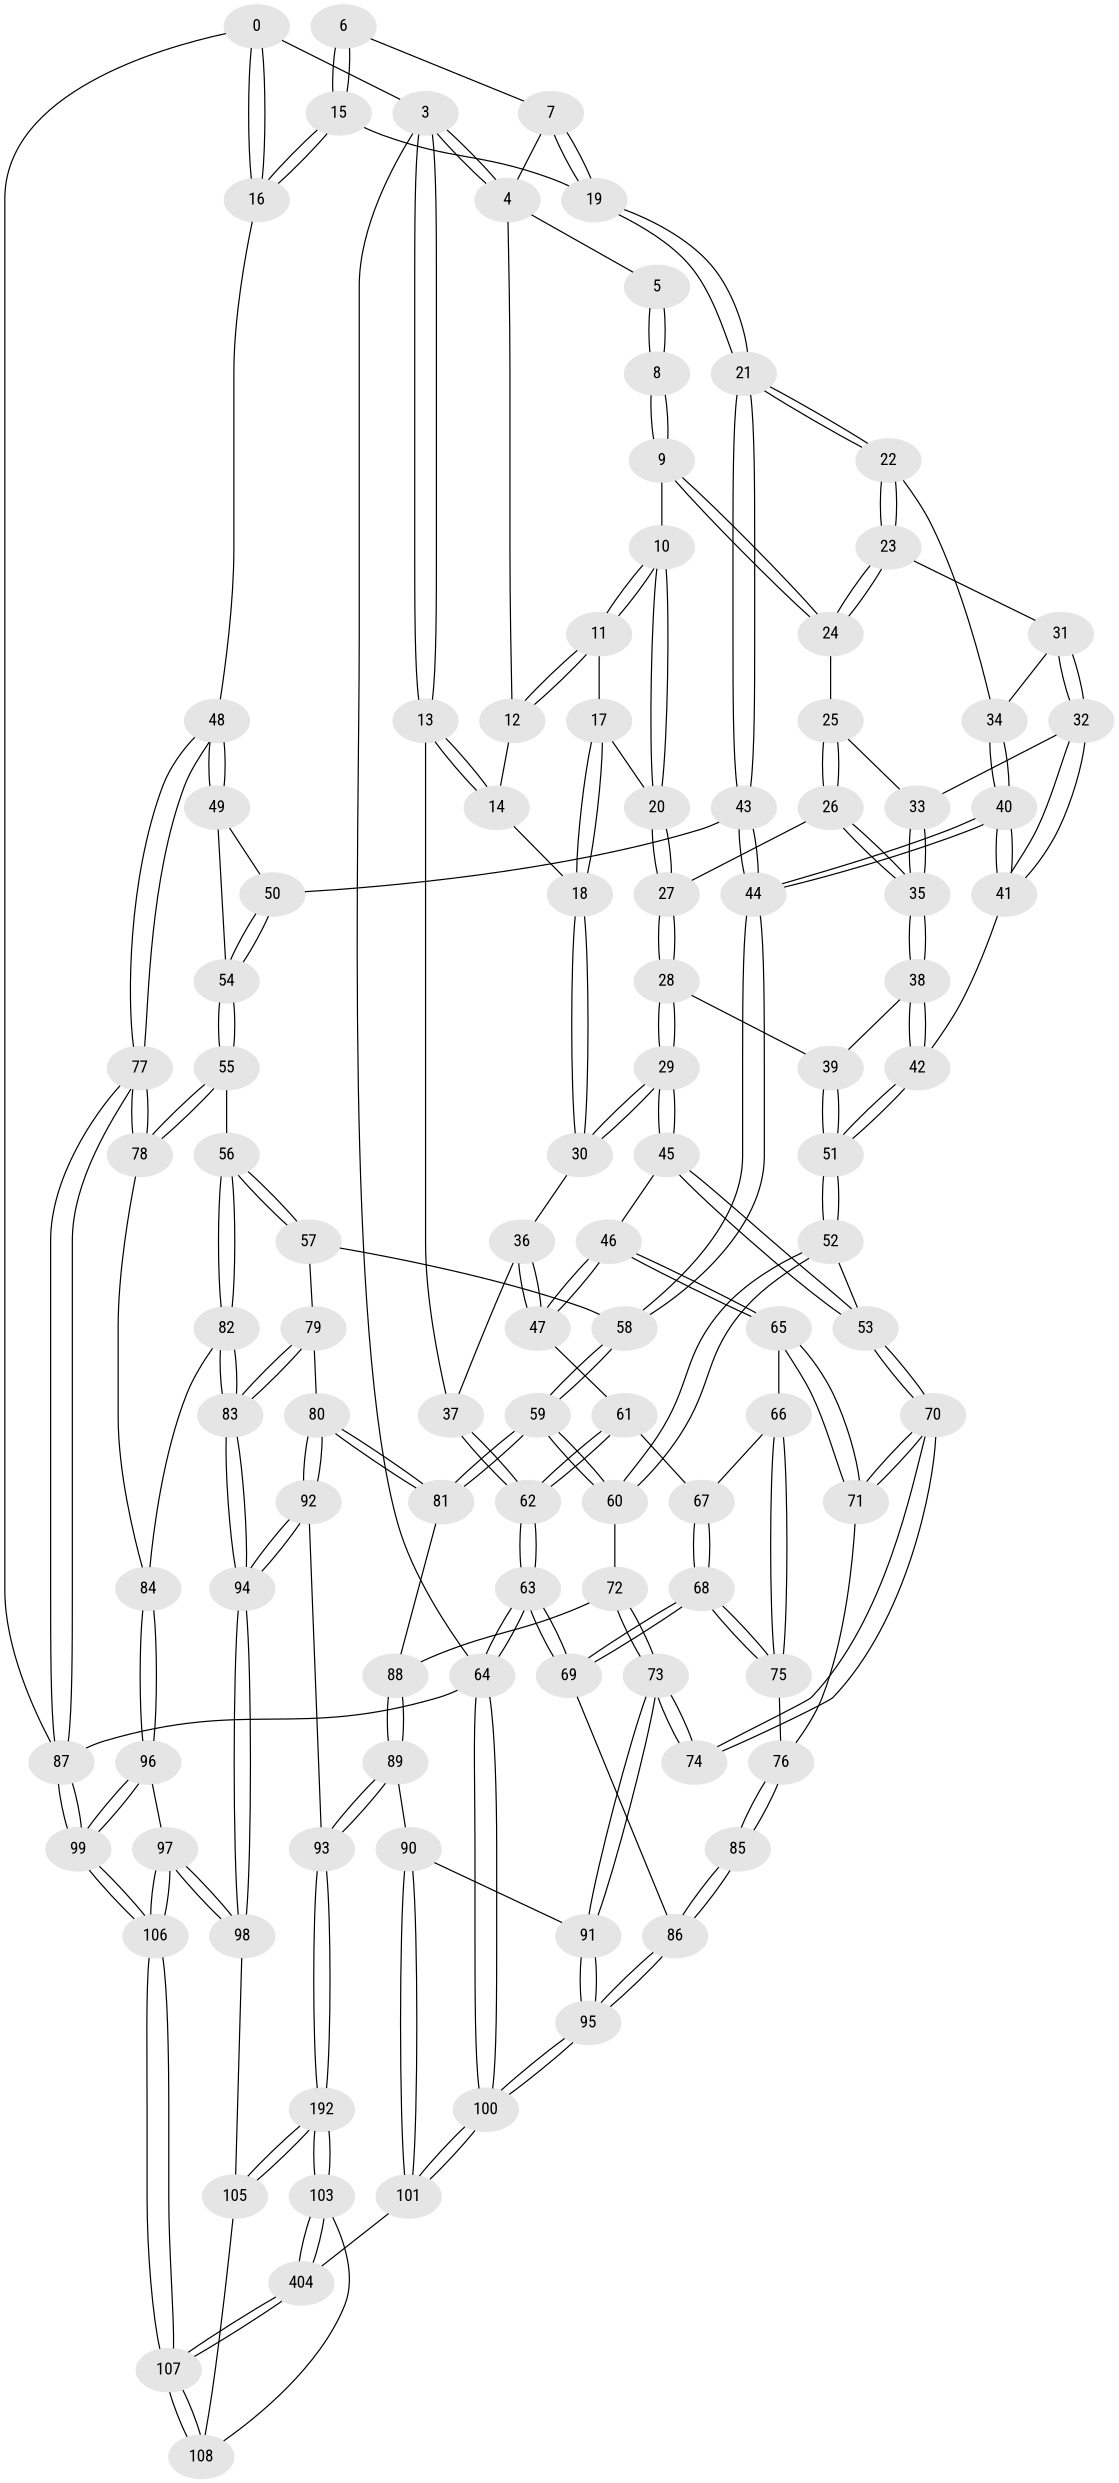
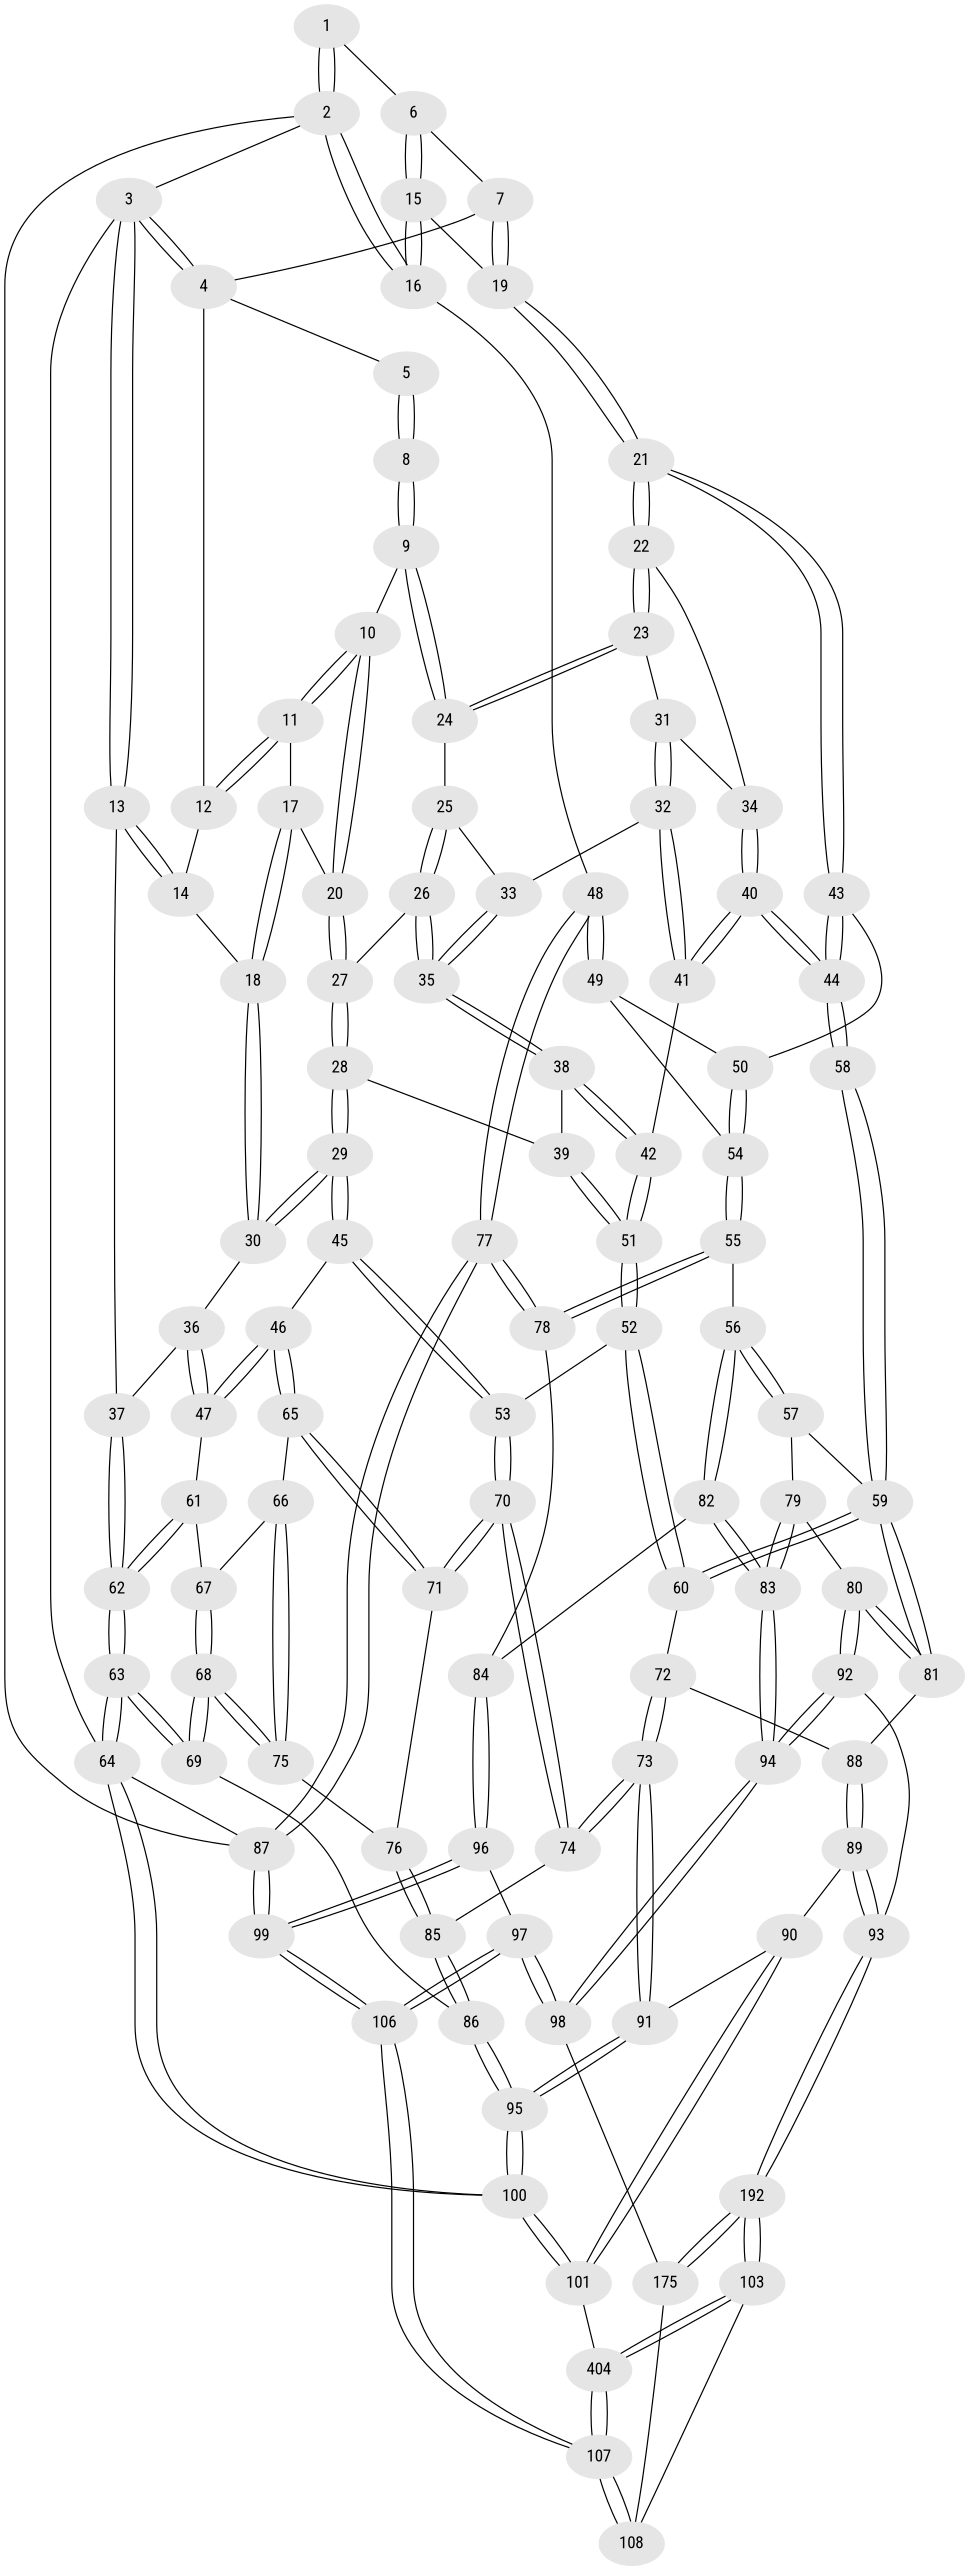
(257, 27) -> (327, 113)
none -> (327, 27)
(471, 1275) -> (835, 1459)
none -> (507, 1889)
(235, 2197) -> (665, 2283)
